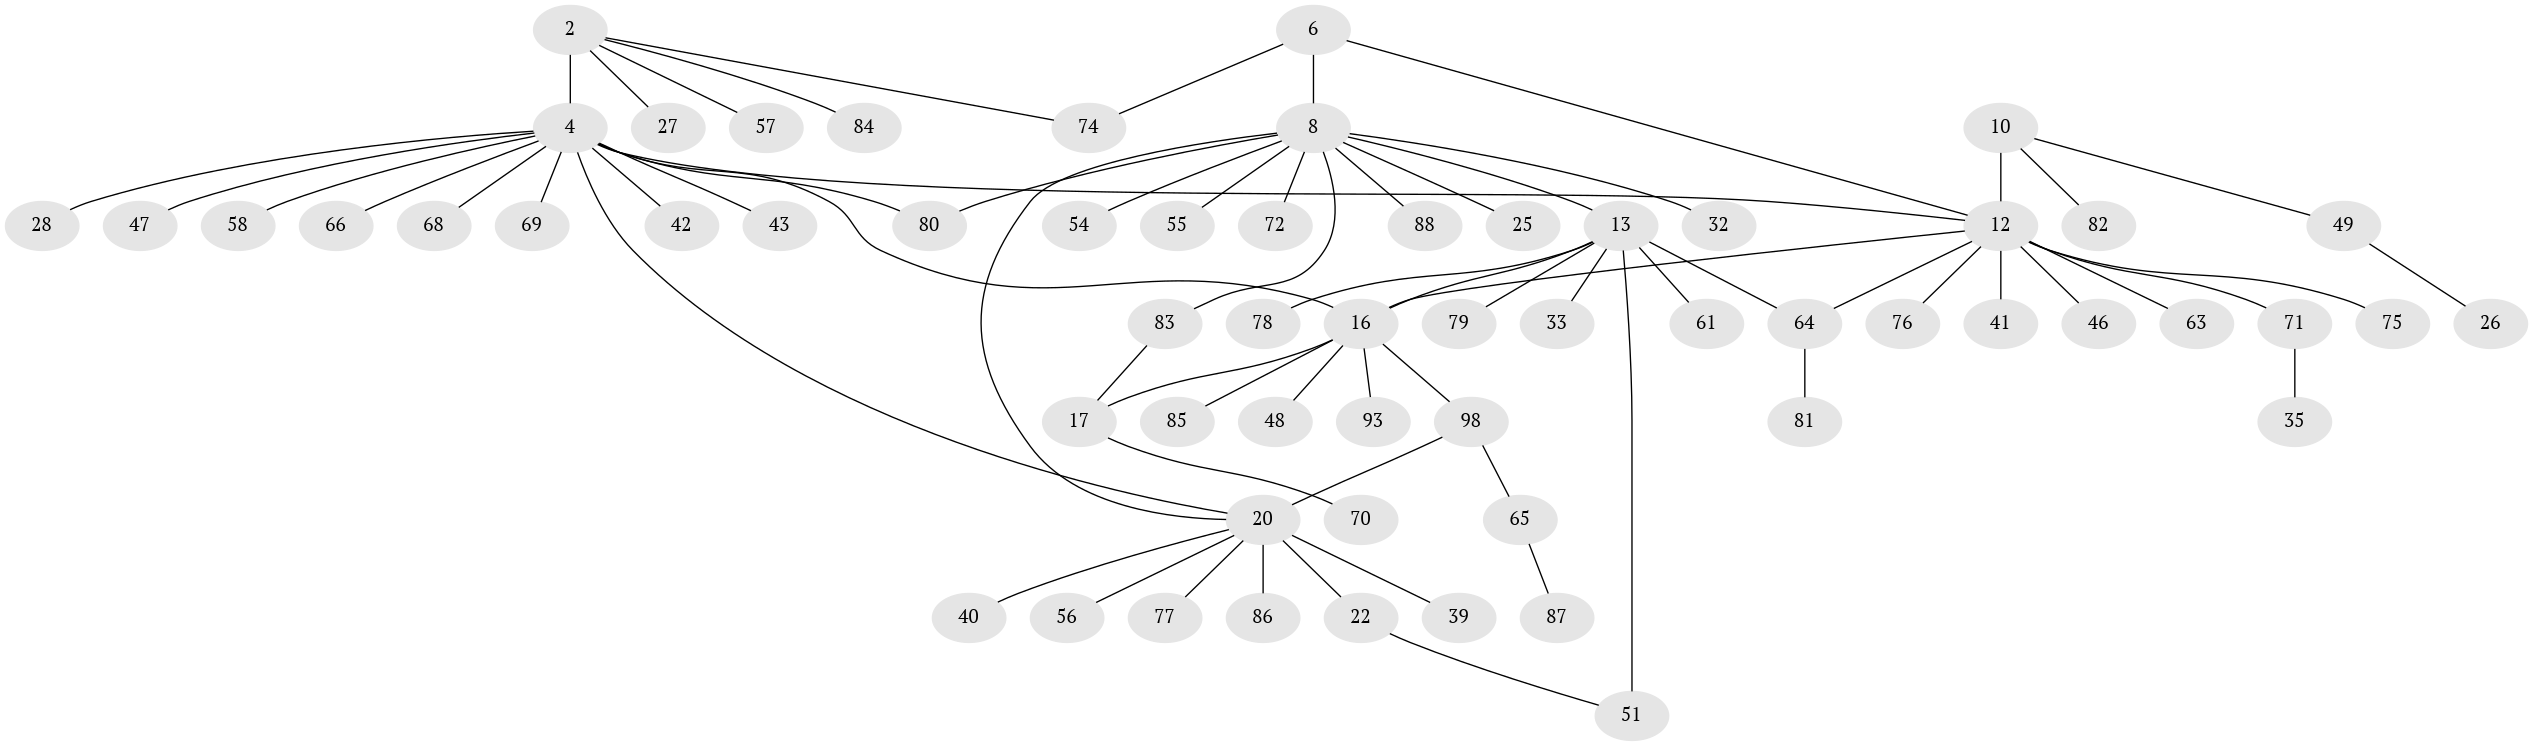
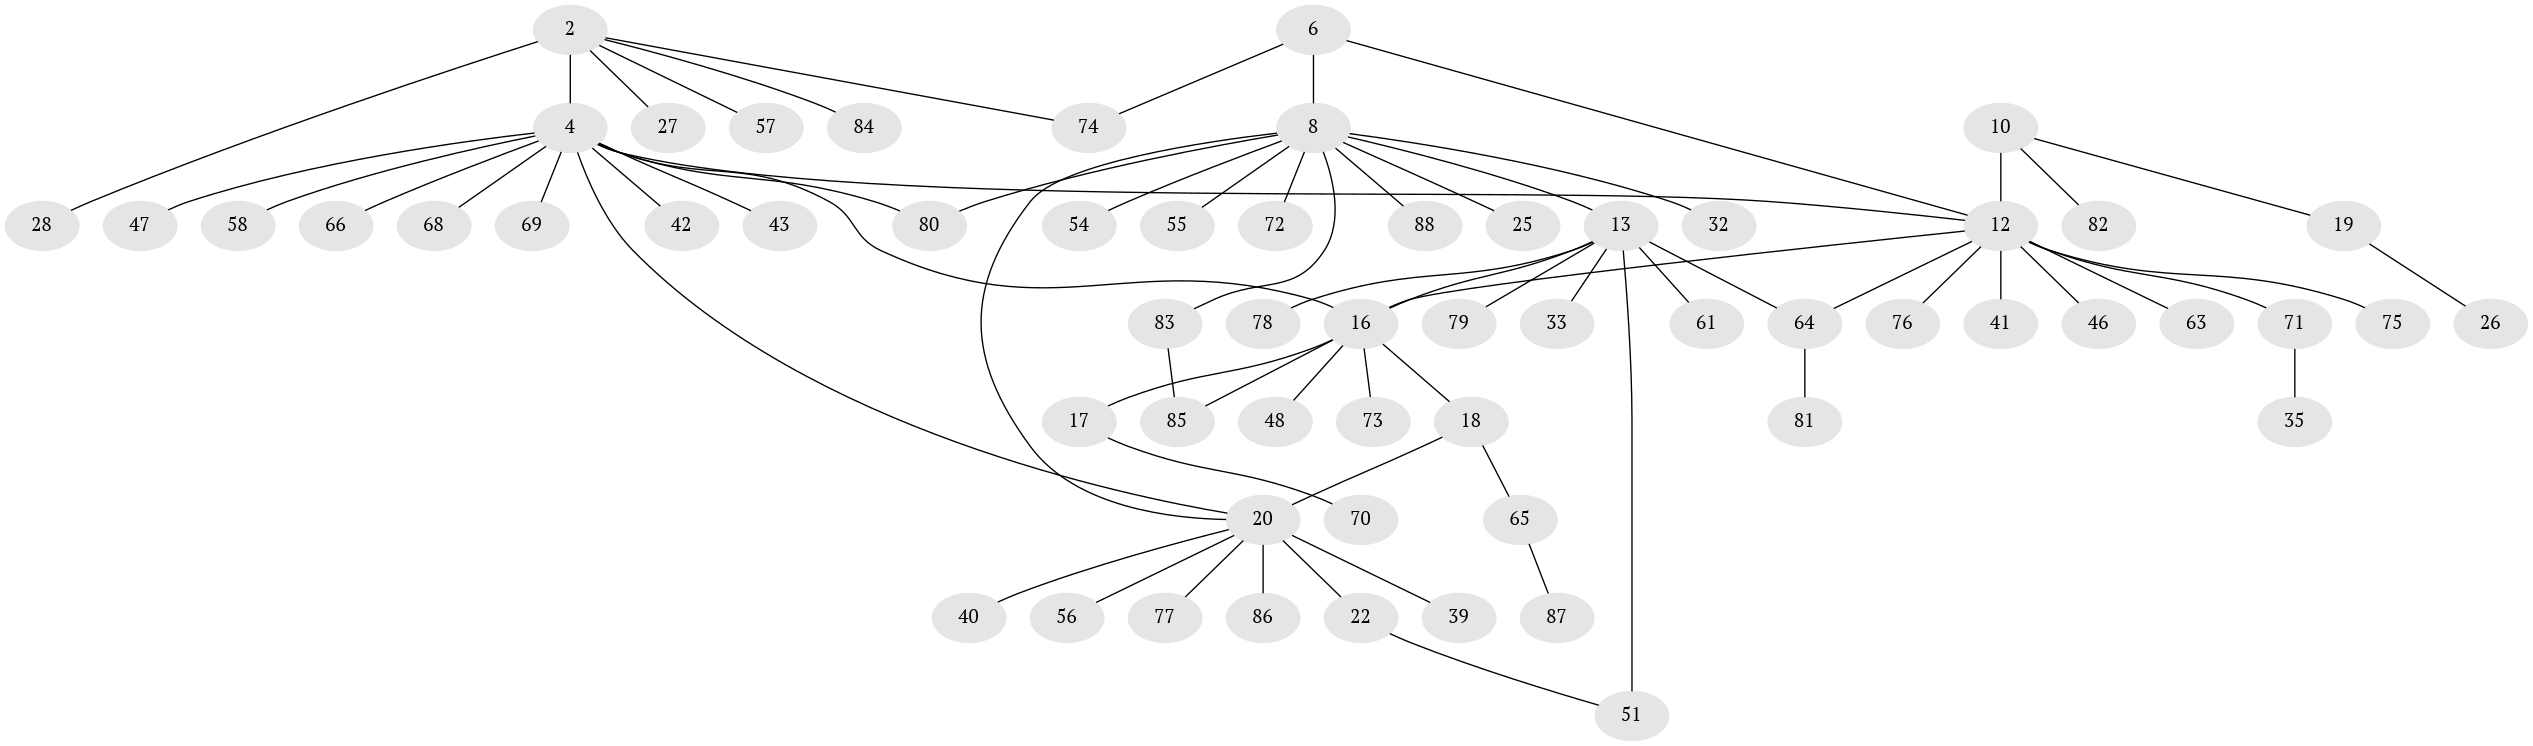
(299, 156) -> (303, 121)
(2344, 226) -> (2344, 226)
(1122, 373) -> (1171, 373)
(1373, 422) -> (1373, 422)
(1471, 422) -> (1471, 422)
